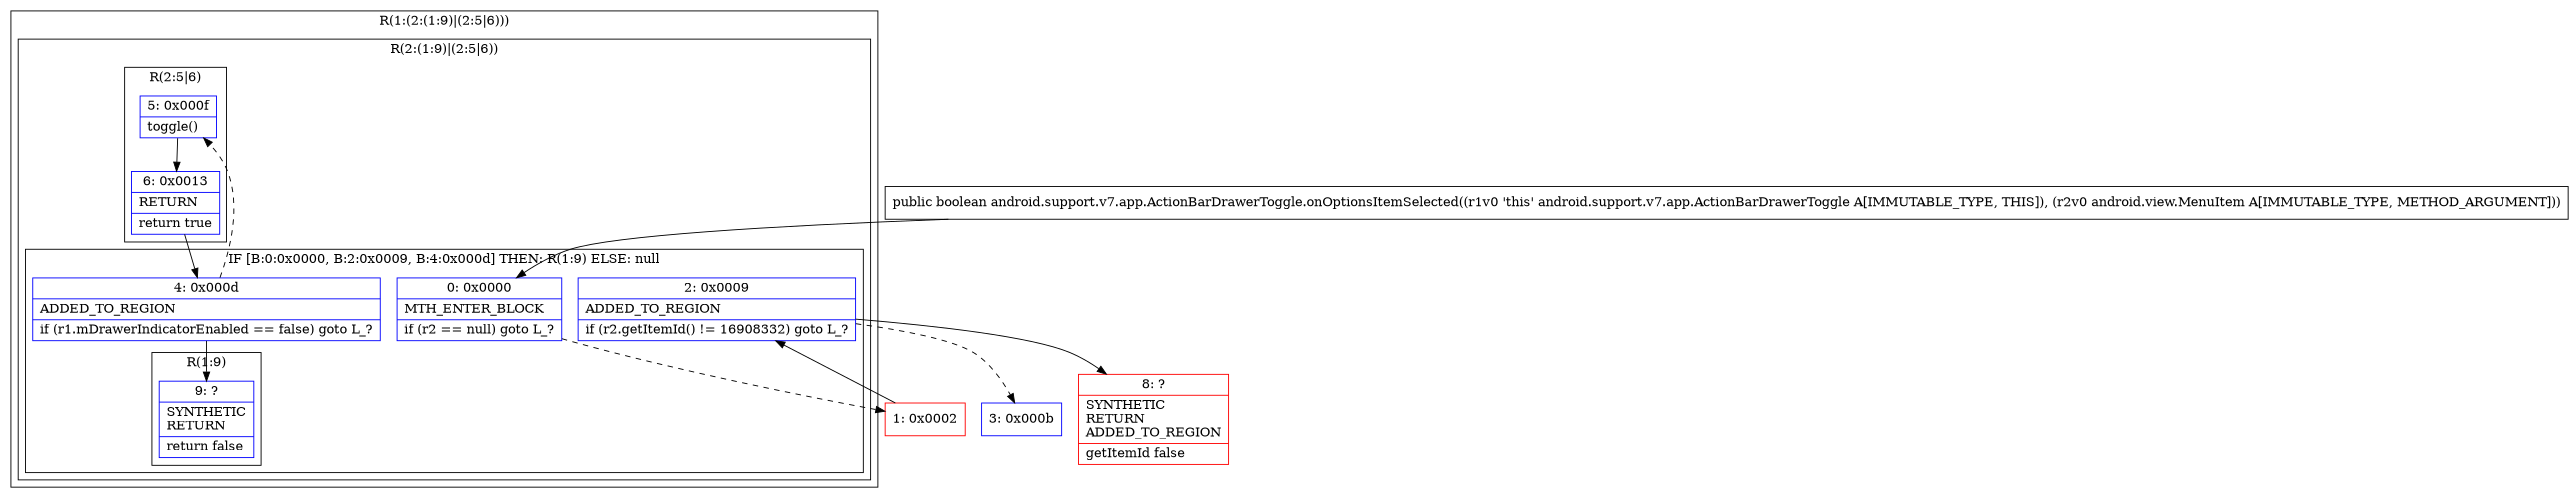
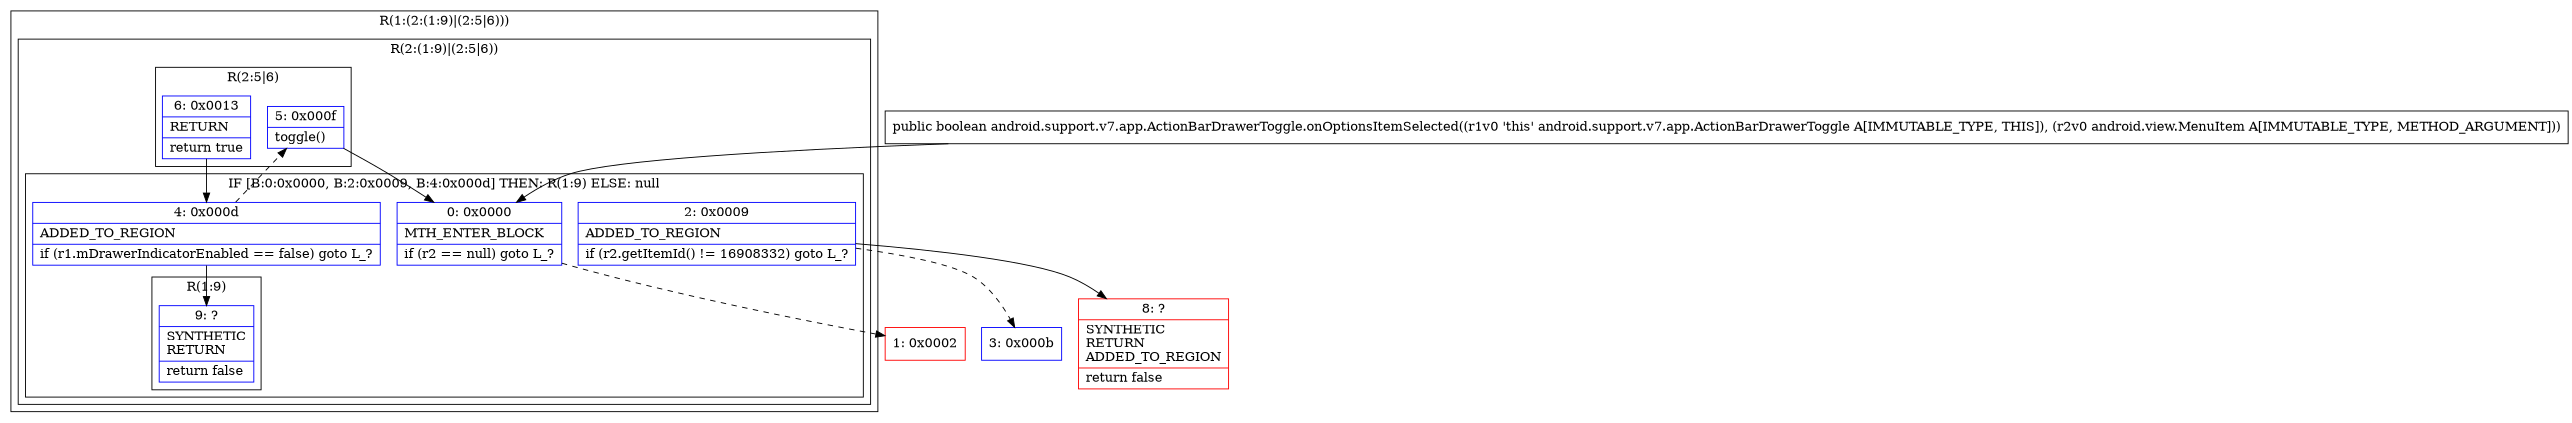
(177, 150) -> (379, 168)
(840, 374) -> none
(1135, 453) -> (1124, 378)
